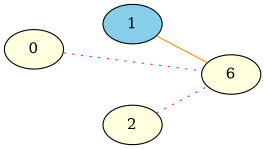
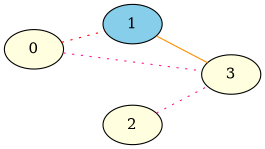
none -> (83, 37)
(231, 75) -> (231, 75)
